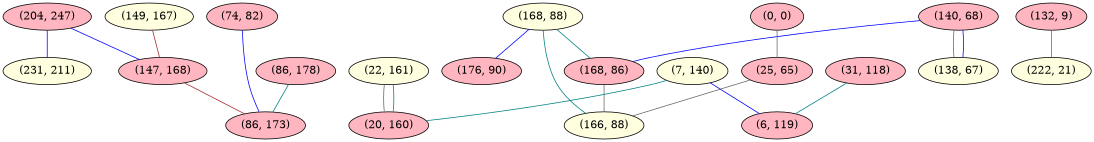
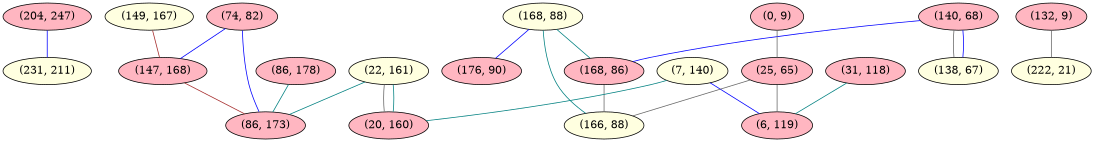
(777, 17) -> (777, 17)
(105, 44) -> (203, 44)
none -> (327, 98)
none -> (777, 98)
